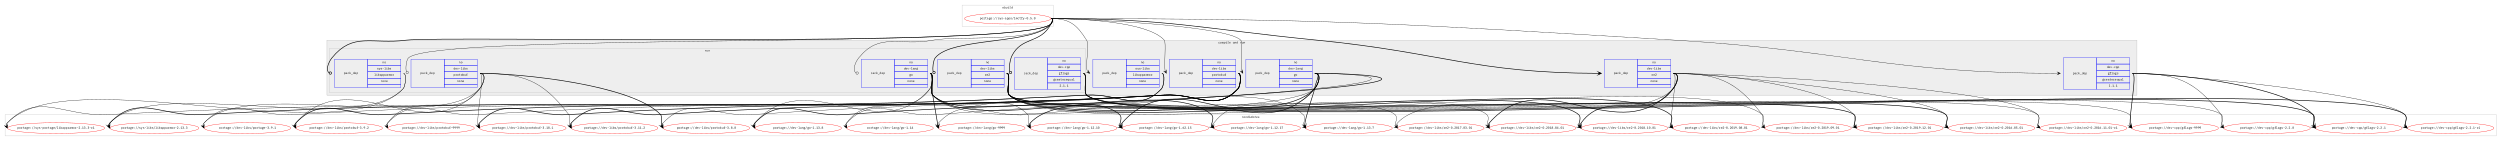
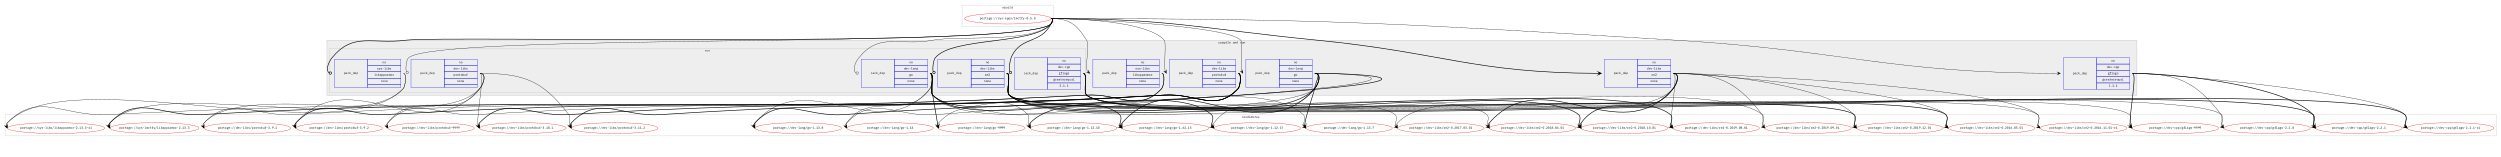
(56, 128) -> (56, 128)
(155, 128) -> (155, 128)
(248, 128) -> (248, 128)
(707, 128) -> none
